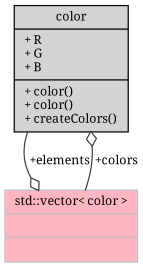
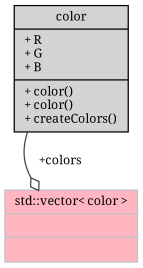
(59, 161) -> (59, 161)
(91, 169) -> none
